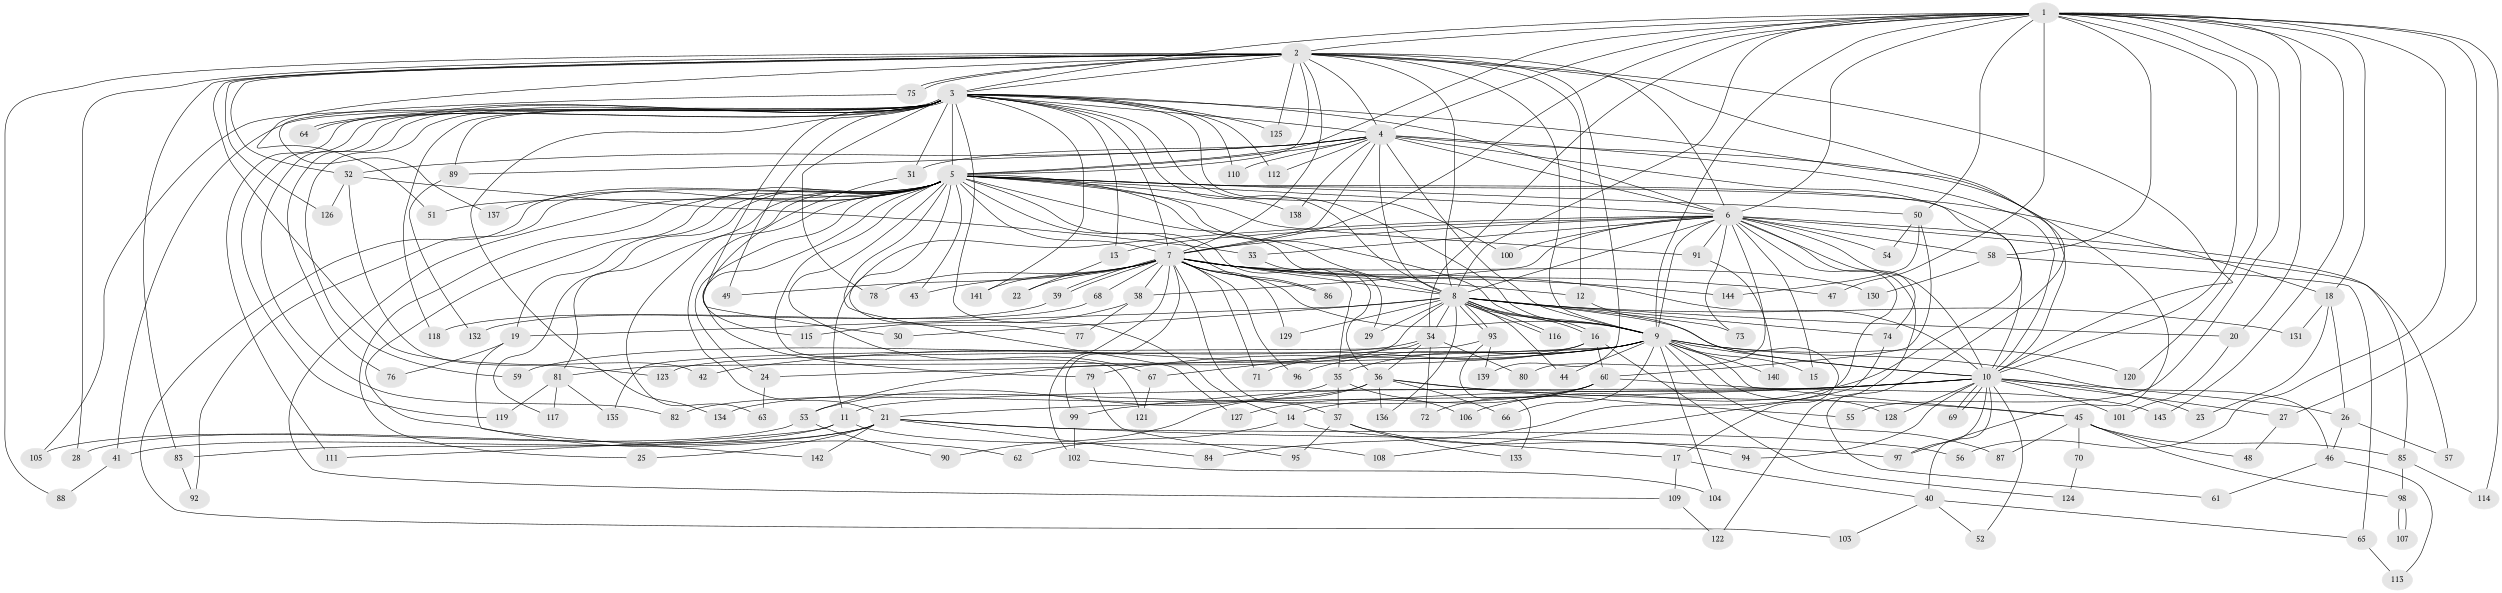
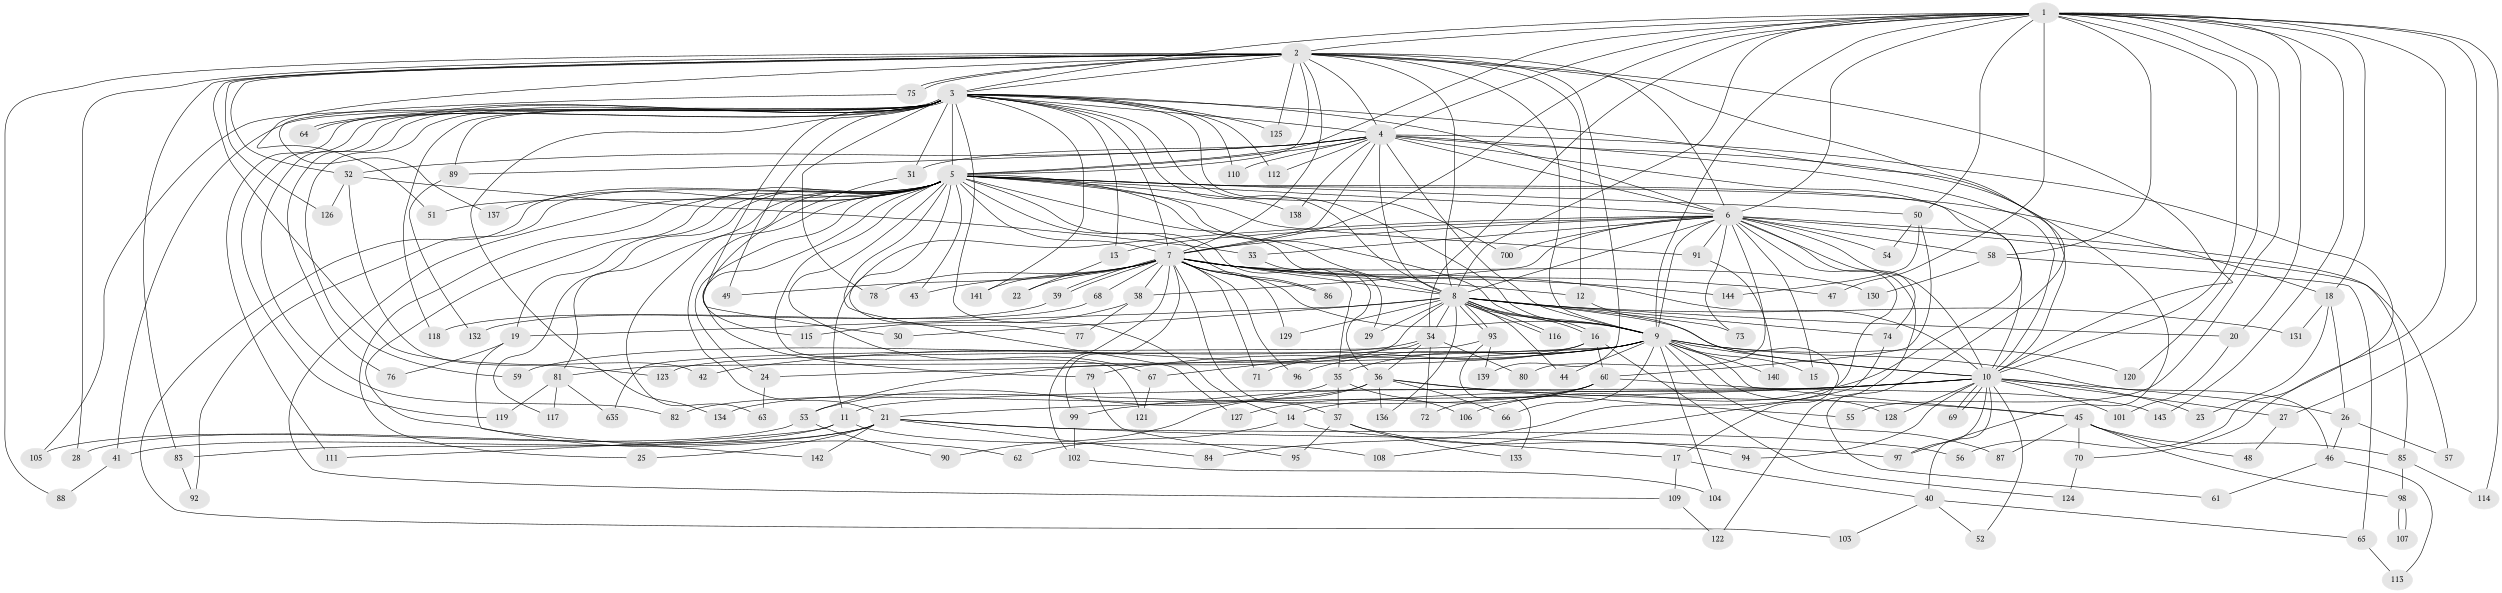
none -> (2087, 188)
(1507, 256) -> (1507, 256)
(613, 418) -> (613, 418)
